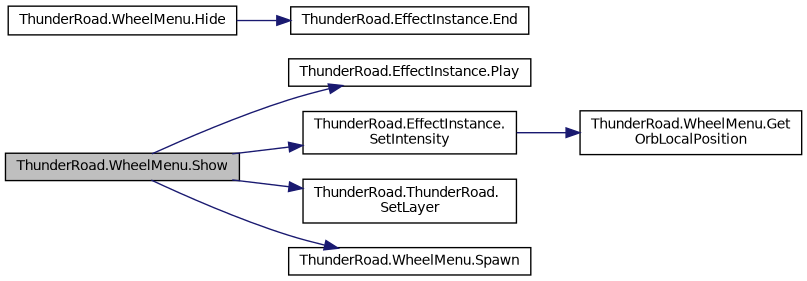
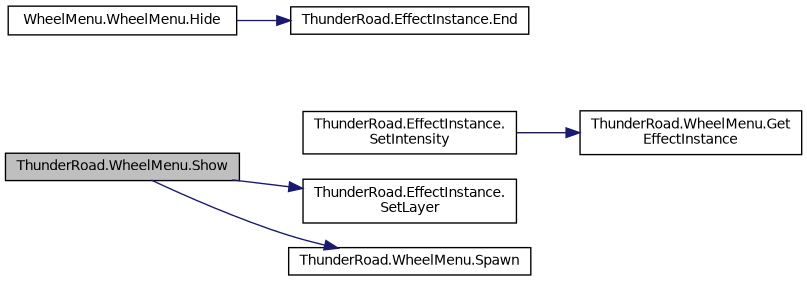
(122, 21) -> (122, 21)
(410, 73) -> none
(691, 133) -> (691, 133)
(261, 150) -> none
(410, 201) -> (410, 201)
